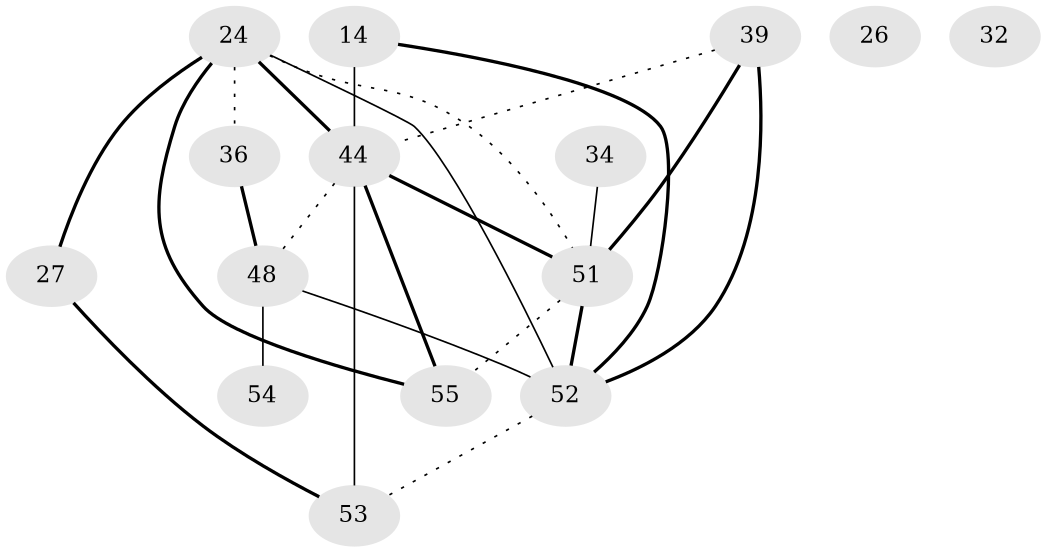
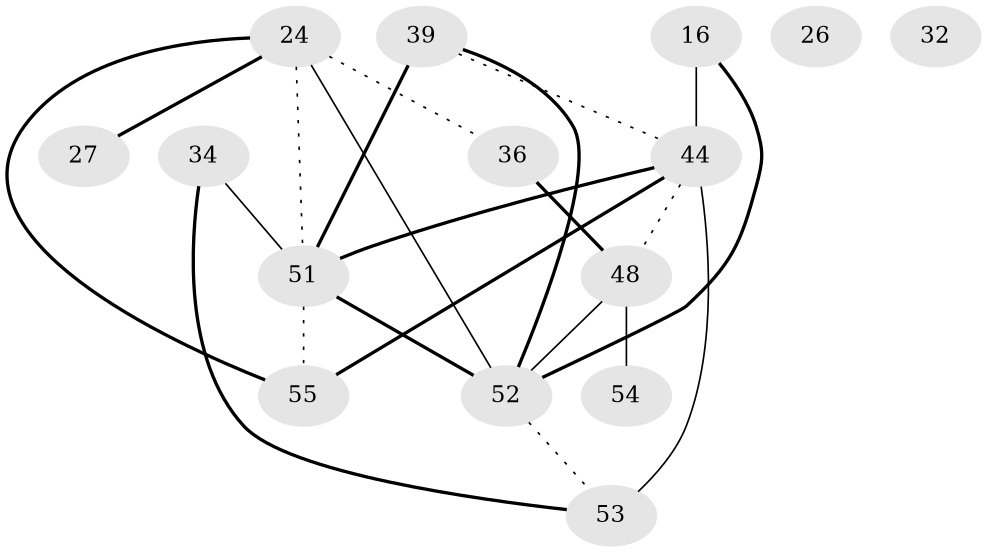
(354, 37) -> (696, 37)
(294, 96) -> none
(186, 413) -> (280, 449)
